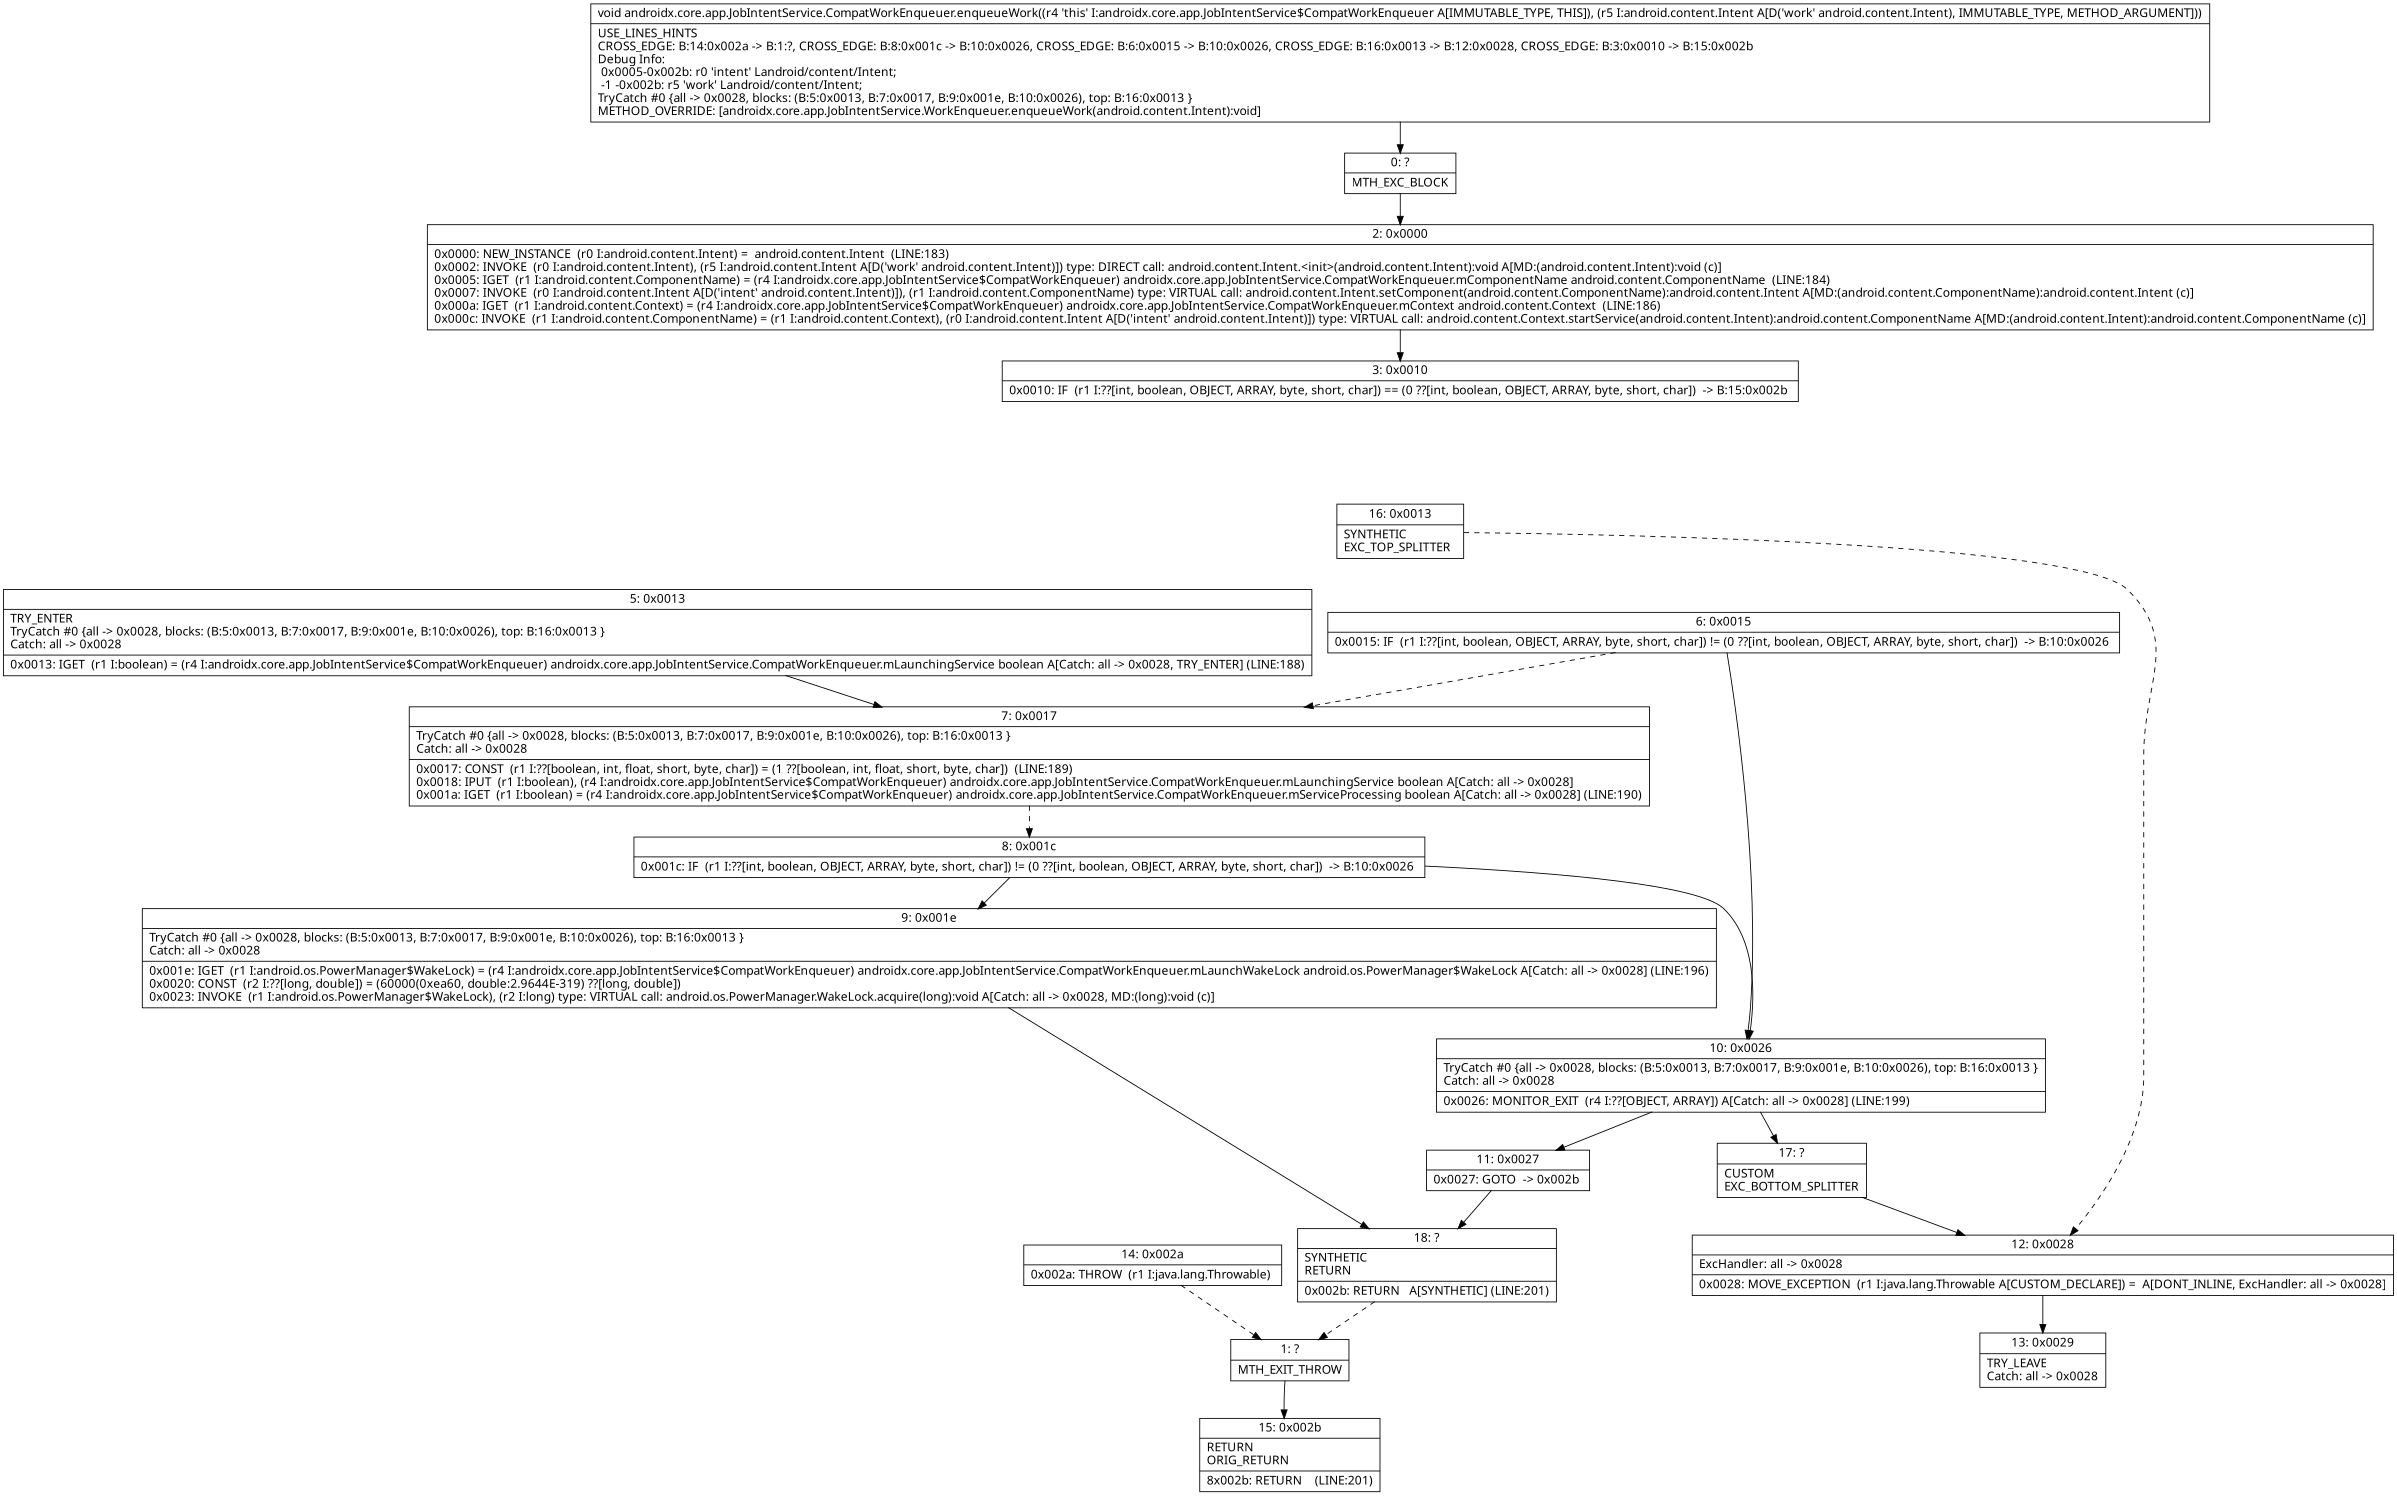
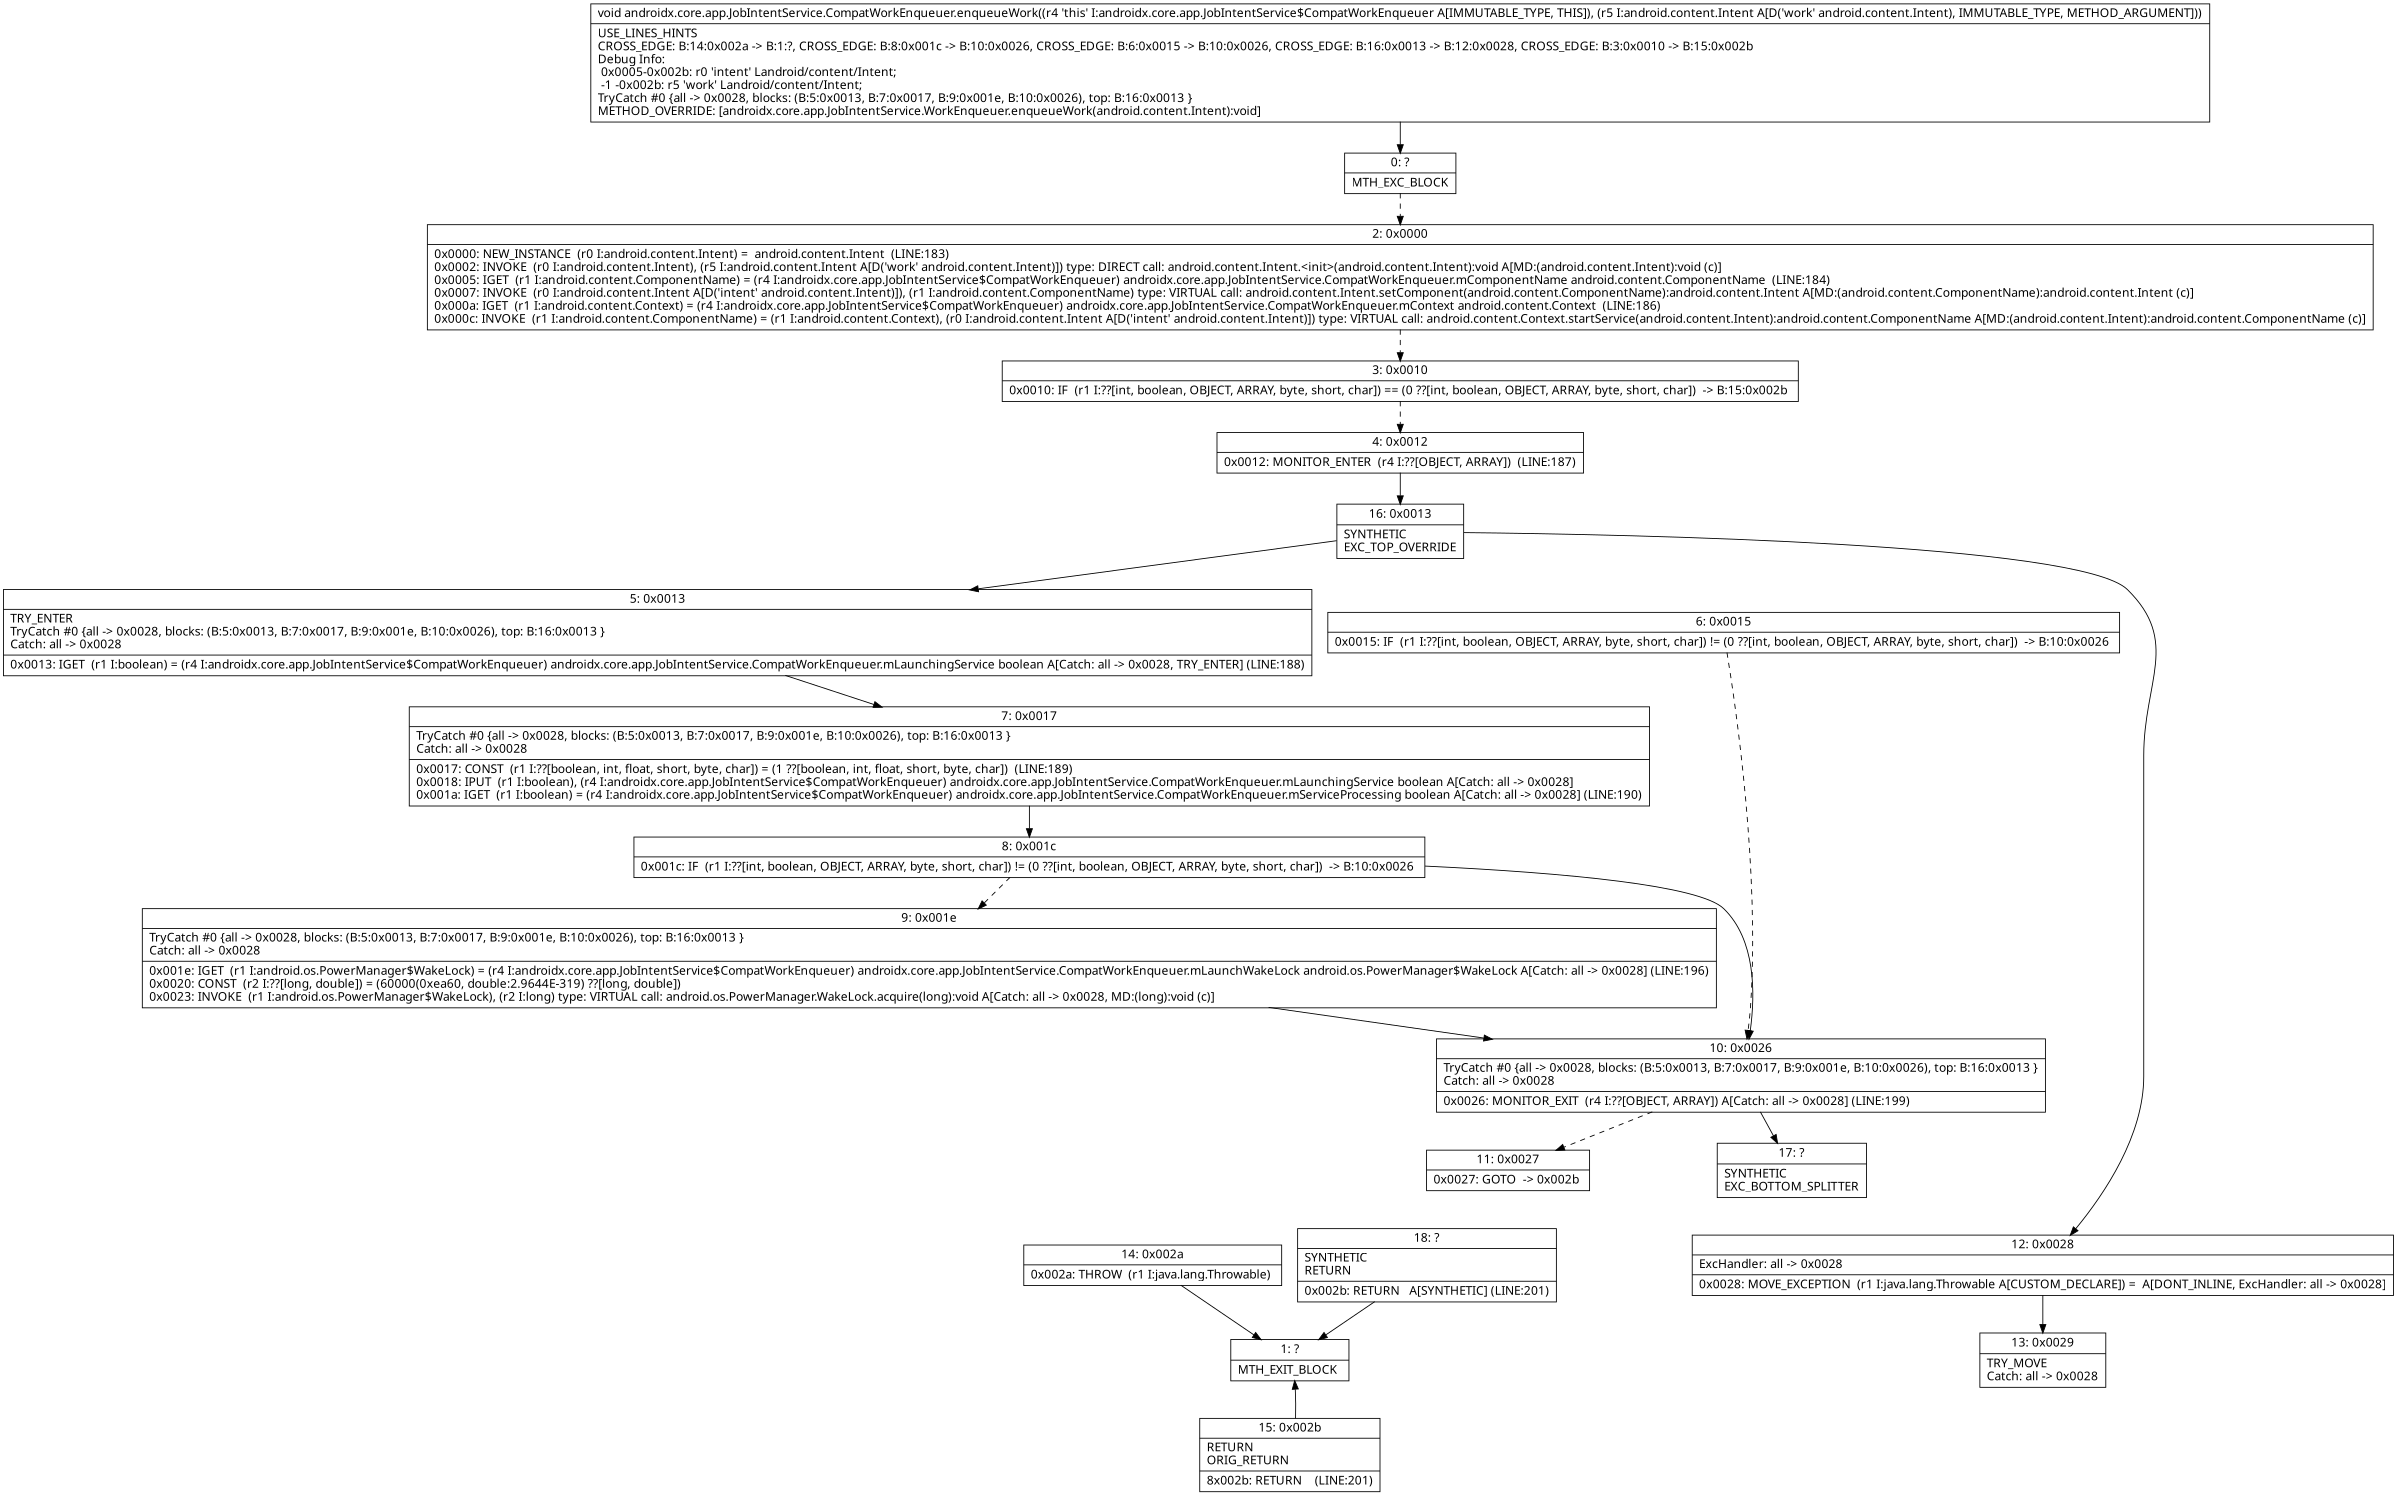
(1400, 205) -> (1400, 205)
(1400, 341) -> (1400, 341)
none -> (1400, 453)
(1397, 548) -> (1400, 548)
none -> (1158, 565)
(2126, 589) -> (2126, 589)
(1464, 679) -> none
(1029, 817) -> (1029, 817)
(1749, 841) -> (1749, 841)
(997, 890) -> (997, 890)
(1185, 1116) -> (1376, 1023)
(1608, 1130) -> (1608, 1130)
(1750, 1174) -> (1756, 1174)
(1478, 1206) -> none
(1909, 1215) -> none
(1217, 1310) -> (1217, 1310)
(1350, 1318) -> (1350, 1318)
(2017, 1364) -> (2017, 1364)
(1290, 1370) -> (1288, 1370)
(1284, 1395) -> (1296, 1404)
